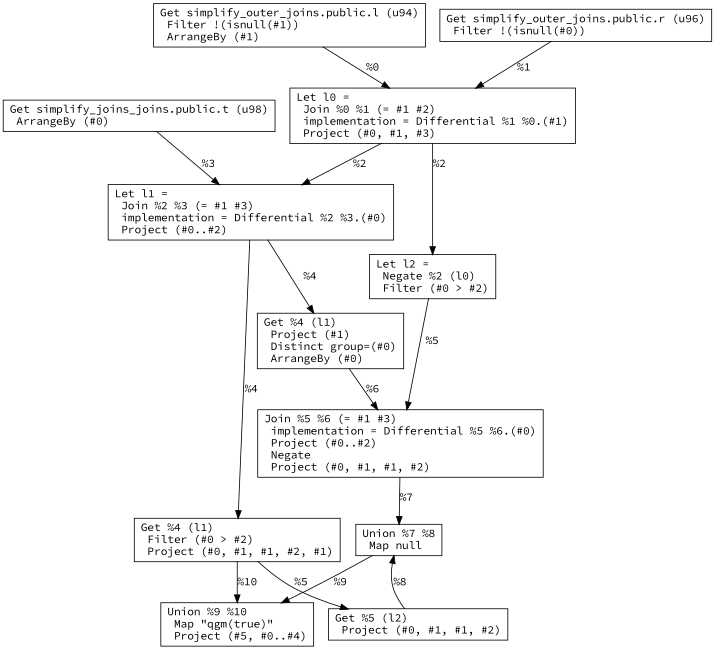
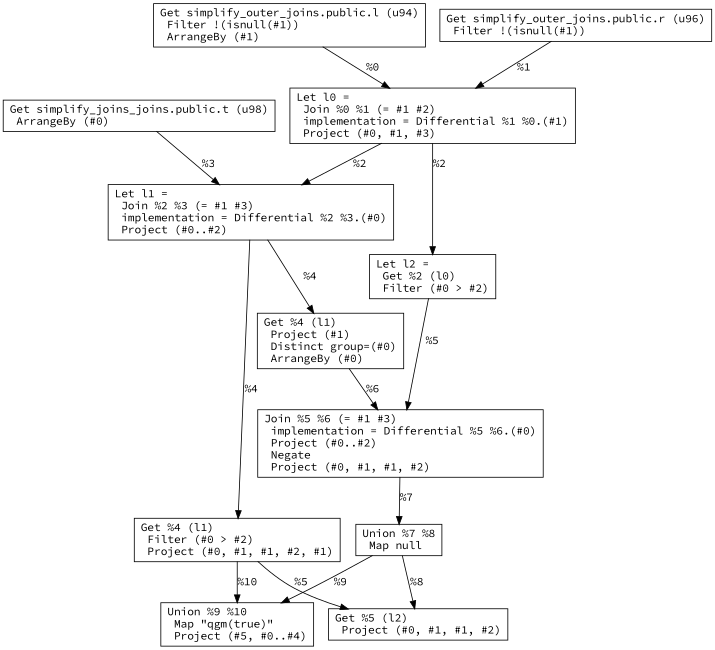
(576, 25) -> (576, 25)
(433, 277) -> (433, 277)
(393, 588) -> (408, 578)
